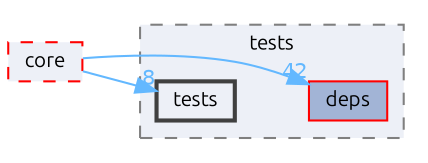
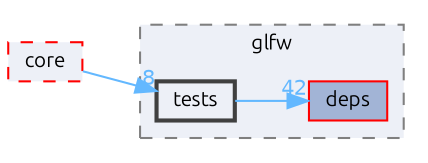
(272, 44) -> (272, 44)
(187, 57) -> (261, 101)
